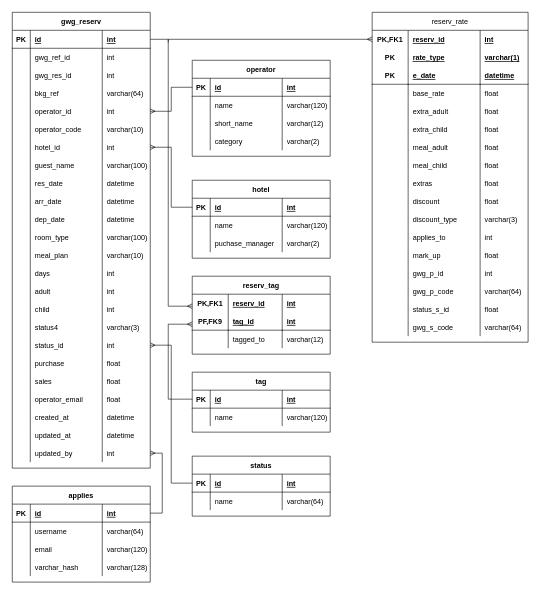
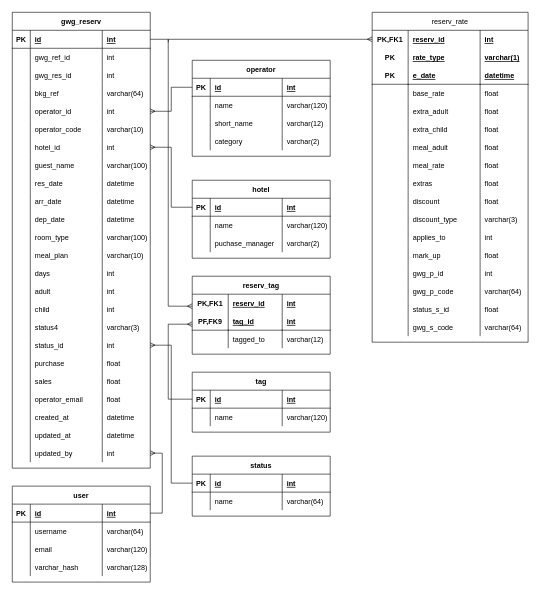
(430, 166) -> (430, 166)
(81, 496) -> (81, 496)
